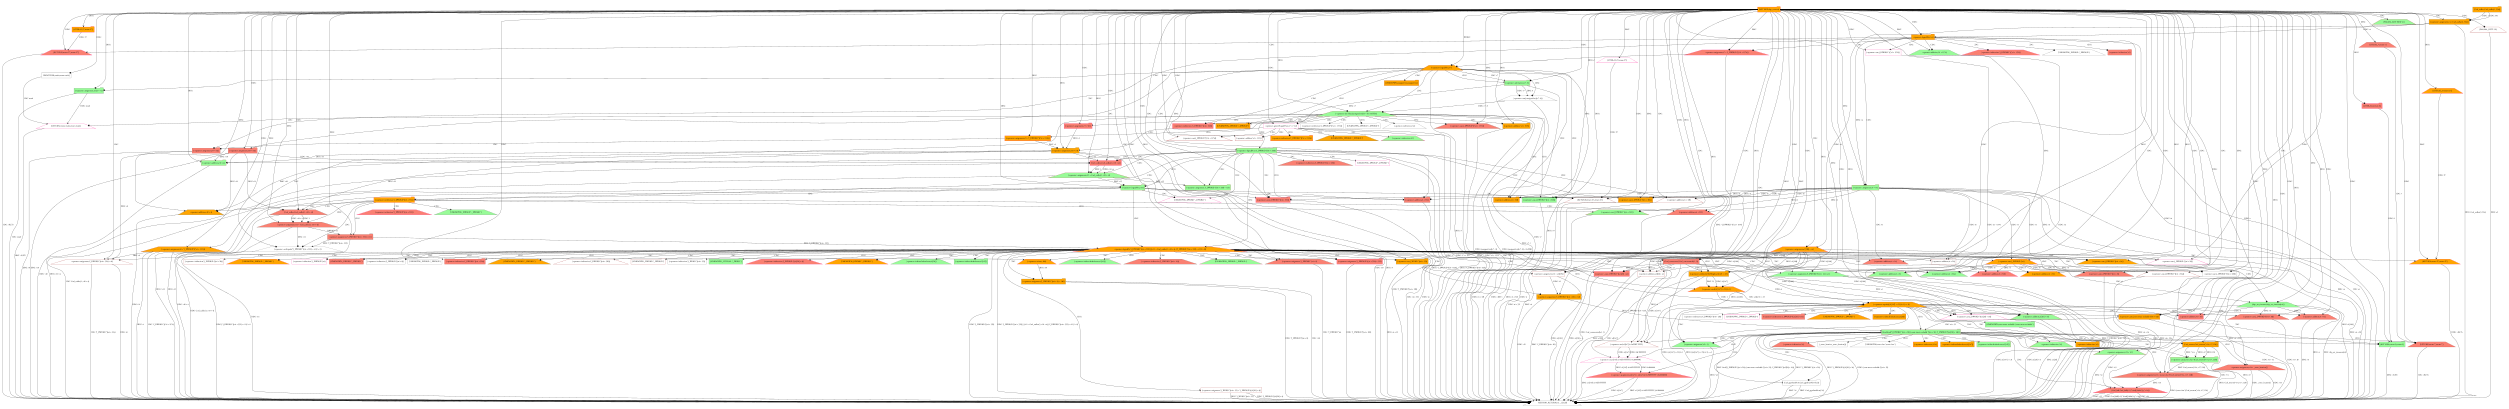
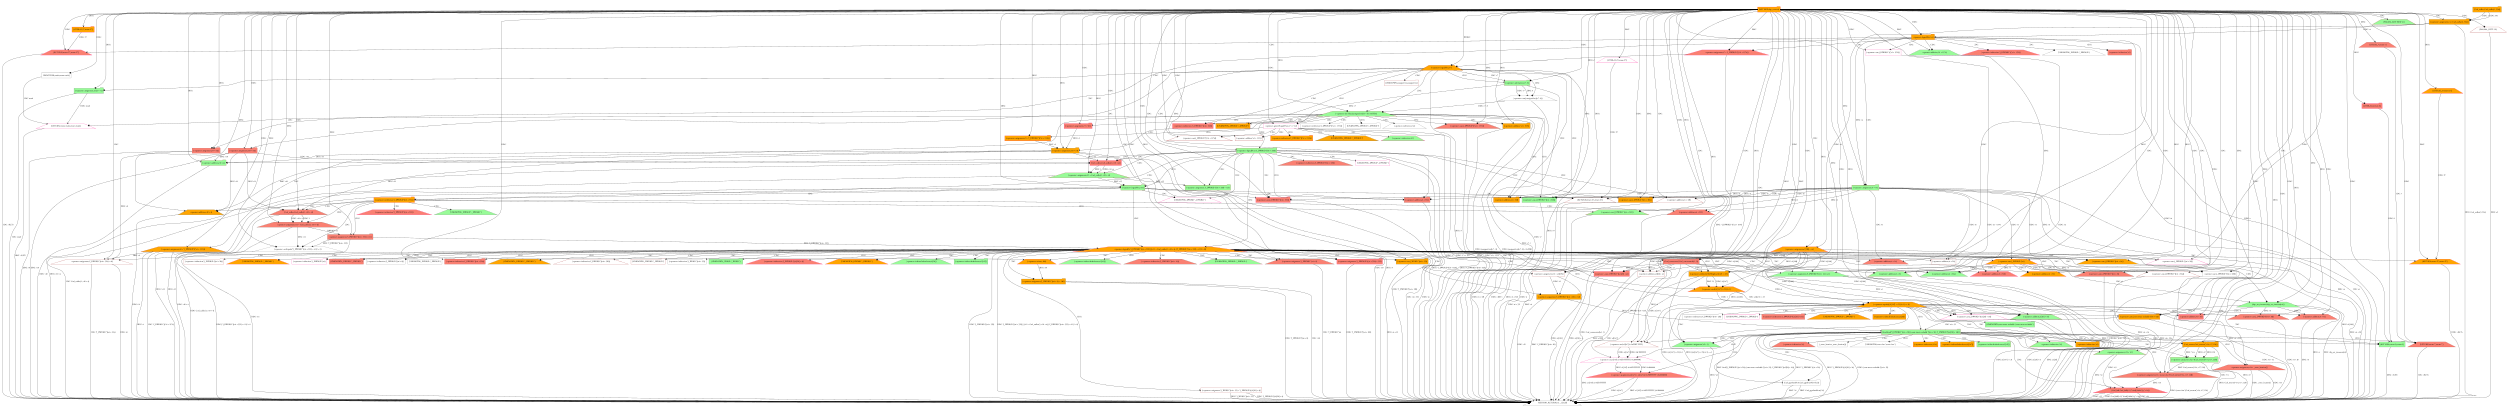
(1402, 83) -> (1402, 83)
(613, 142) -> (922, 10)
(726, 262) -> (726, 262)
